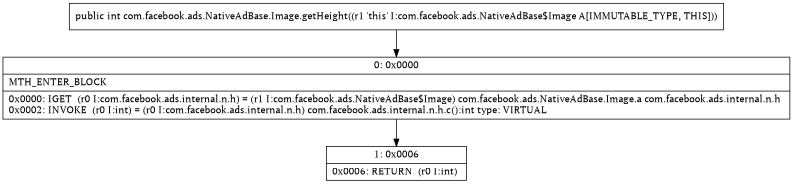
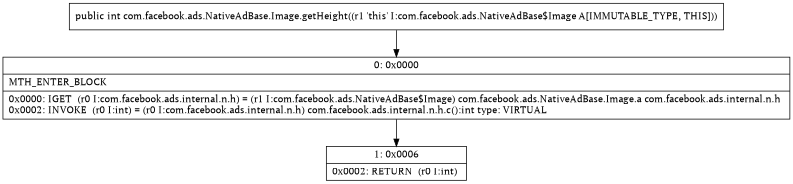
(396, 171) -> (396, 171)
